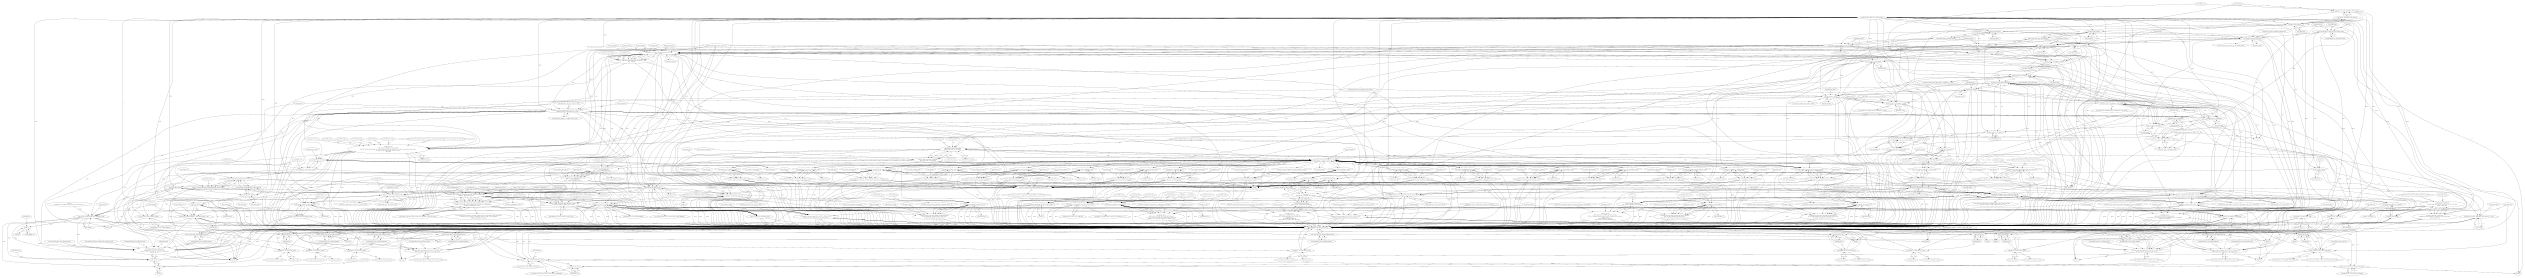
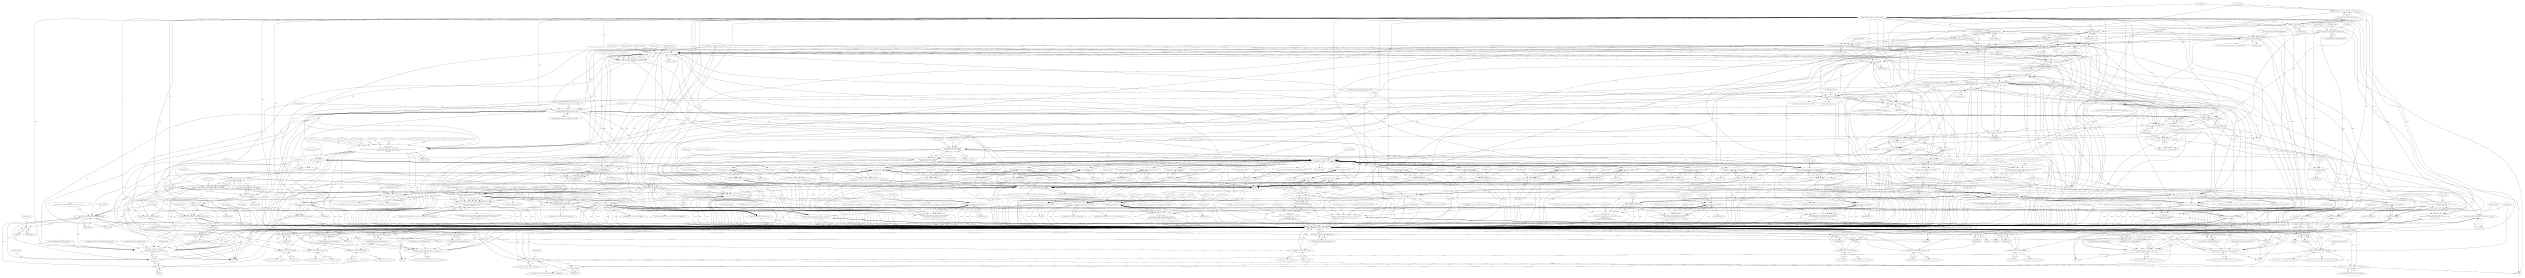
none -> (1072, 195)
